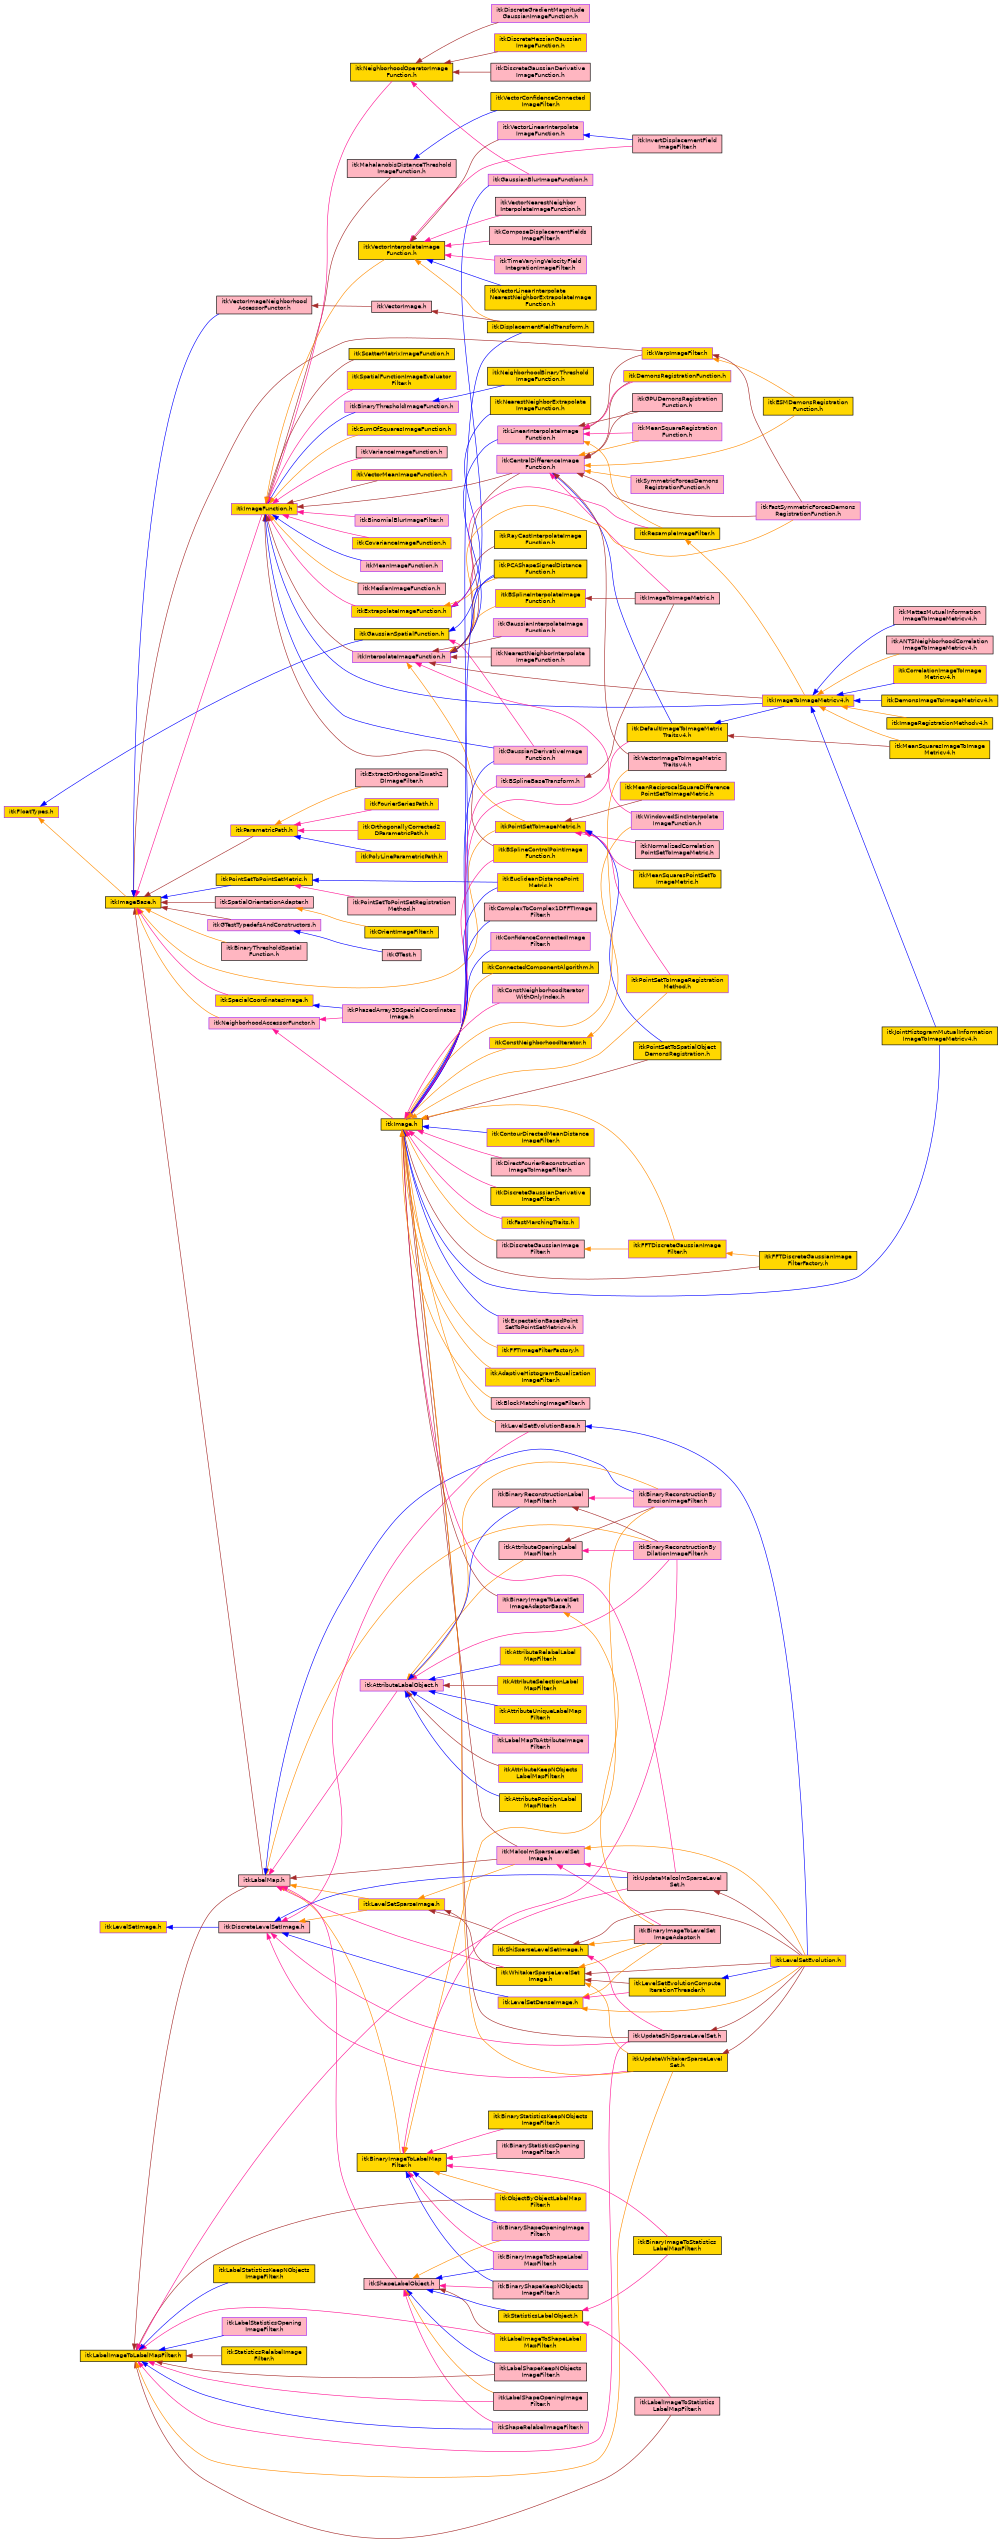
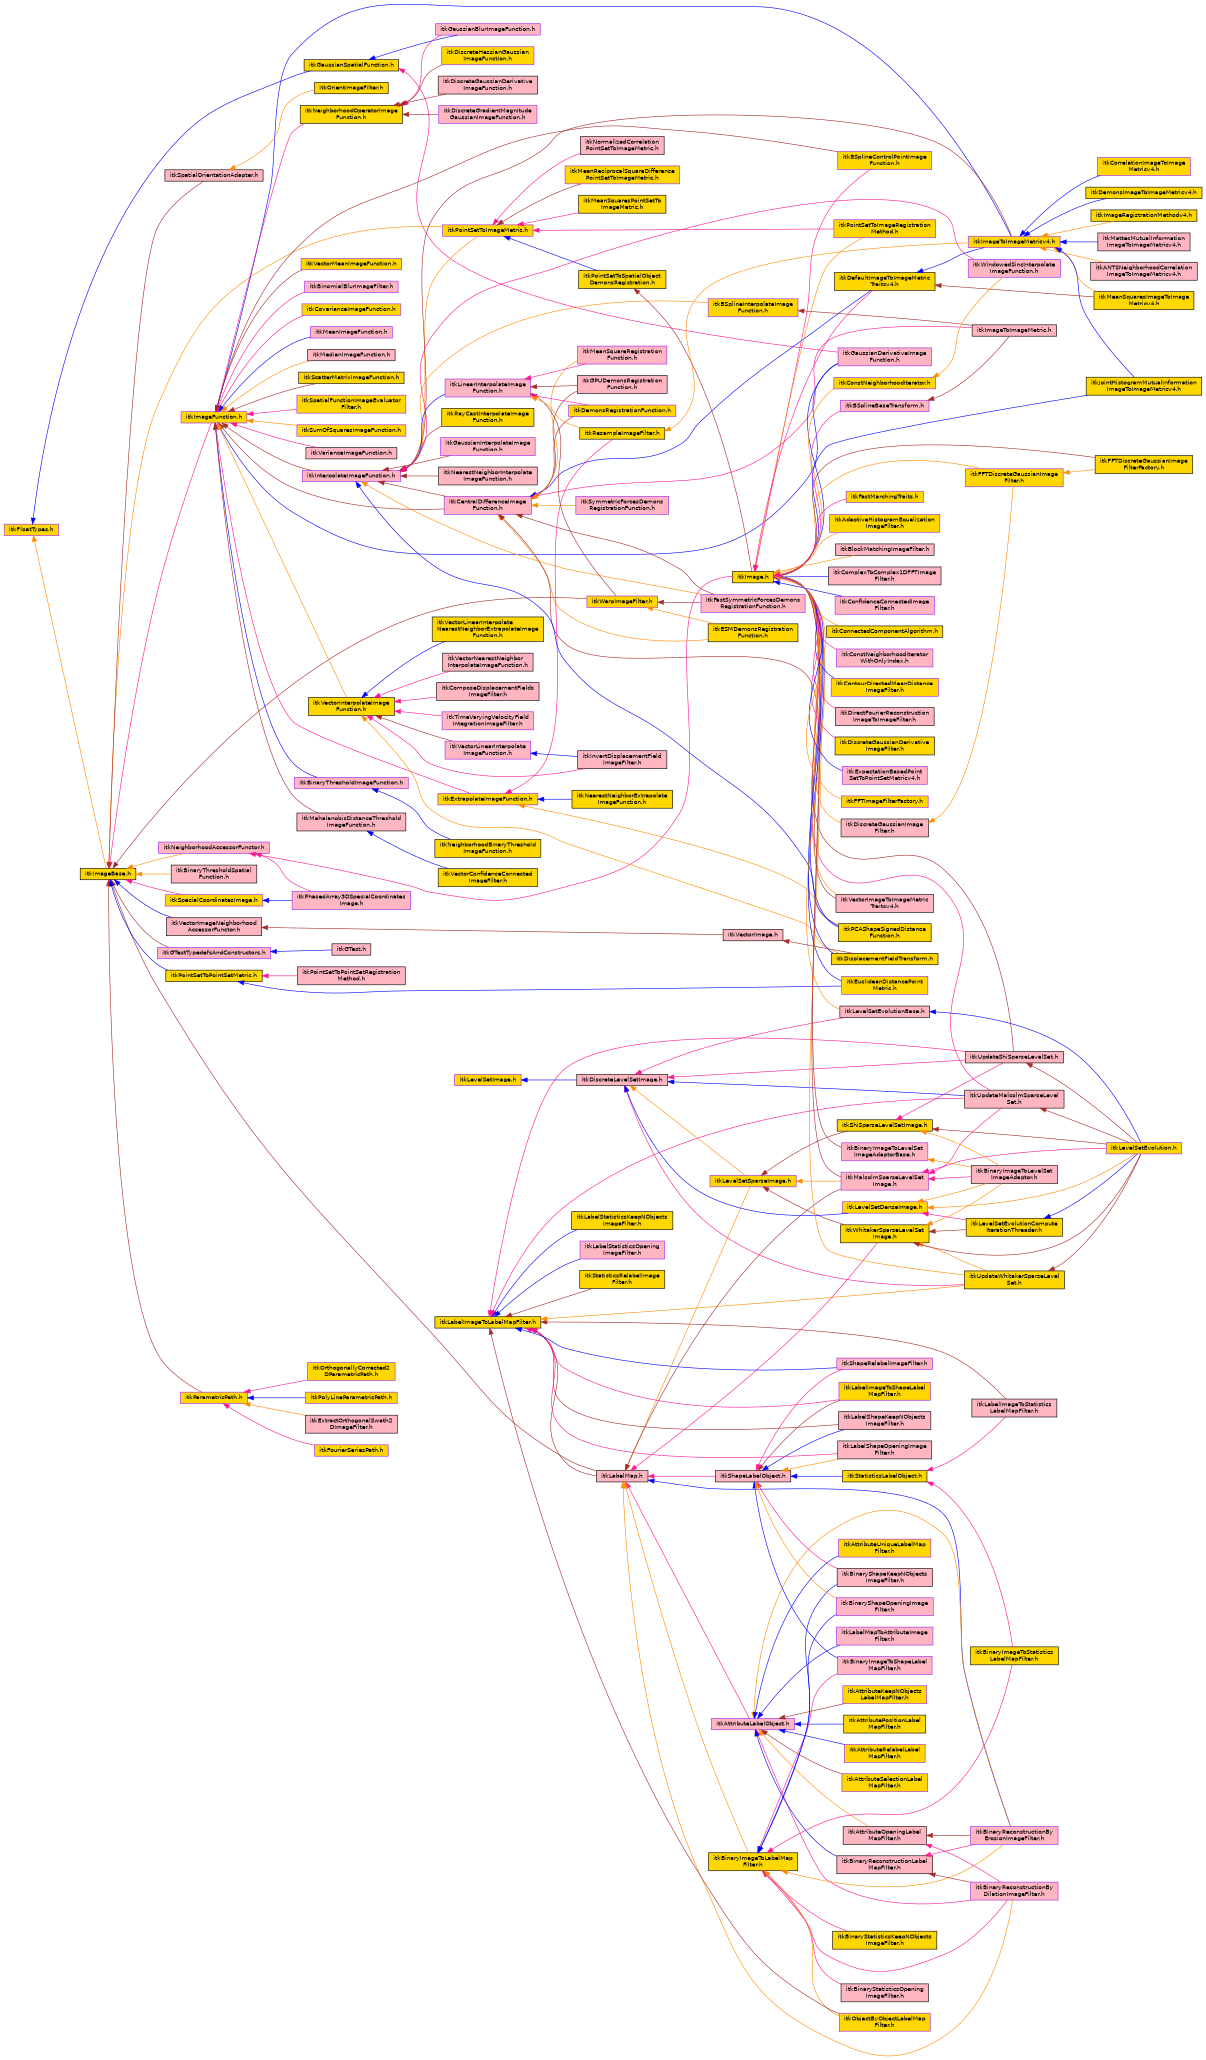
(538, 1089) -> (716, 423)
(720, 1861) -> (1016, 1153)
